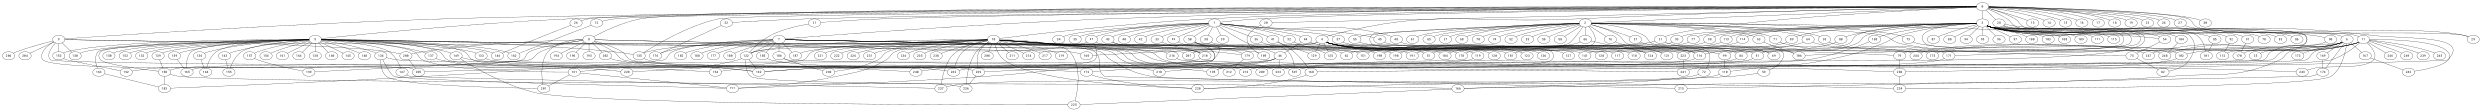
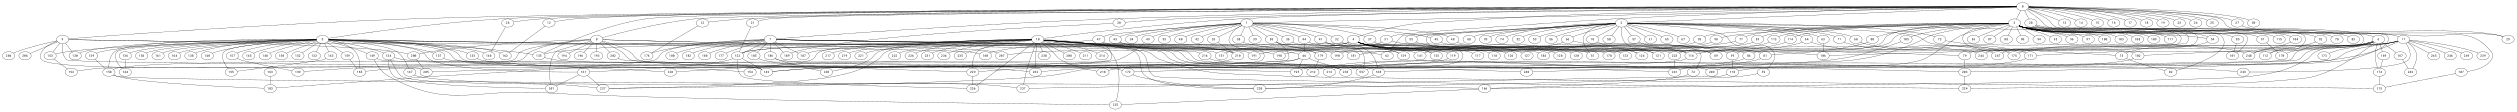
(195, 43) -> none
(2293, 48) -> (2119, 10)
none -> (2461, 72)
